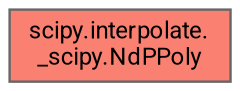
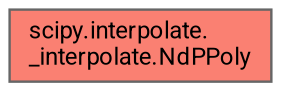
(120, 46) -> (140, 46)
